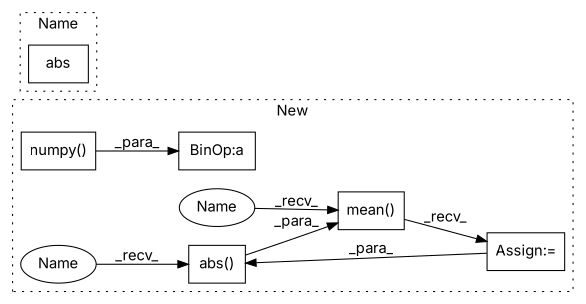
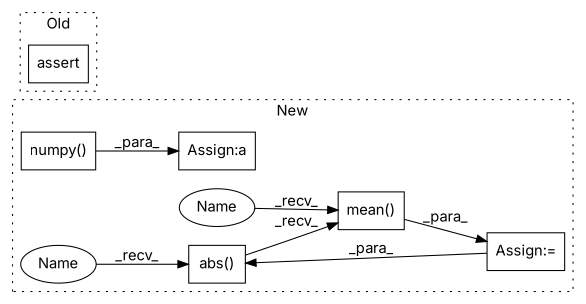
(58, 25) -> (58, 25)
(58, 64) -> (58, 64)
(217, 151) -> (217, 151)
(446, 218) -> (446, 218)
(297, 222) -> (297, 222)
